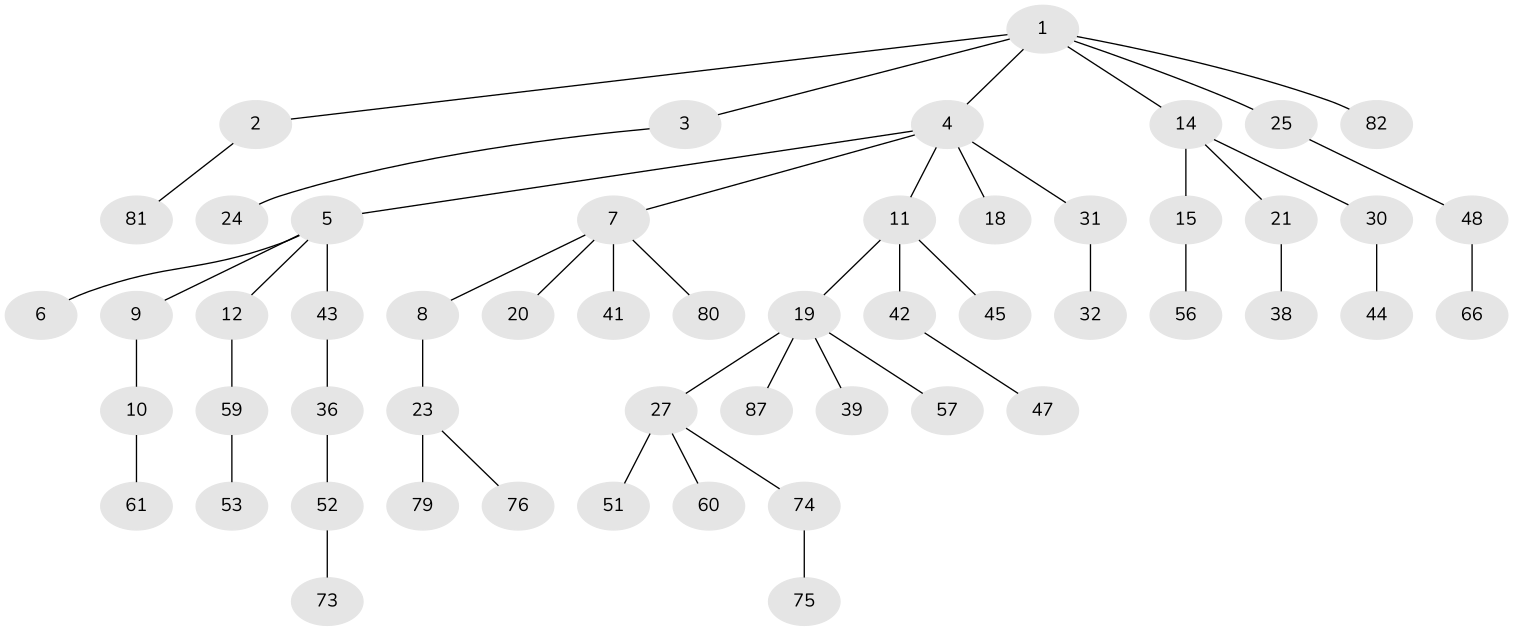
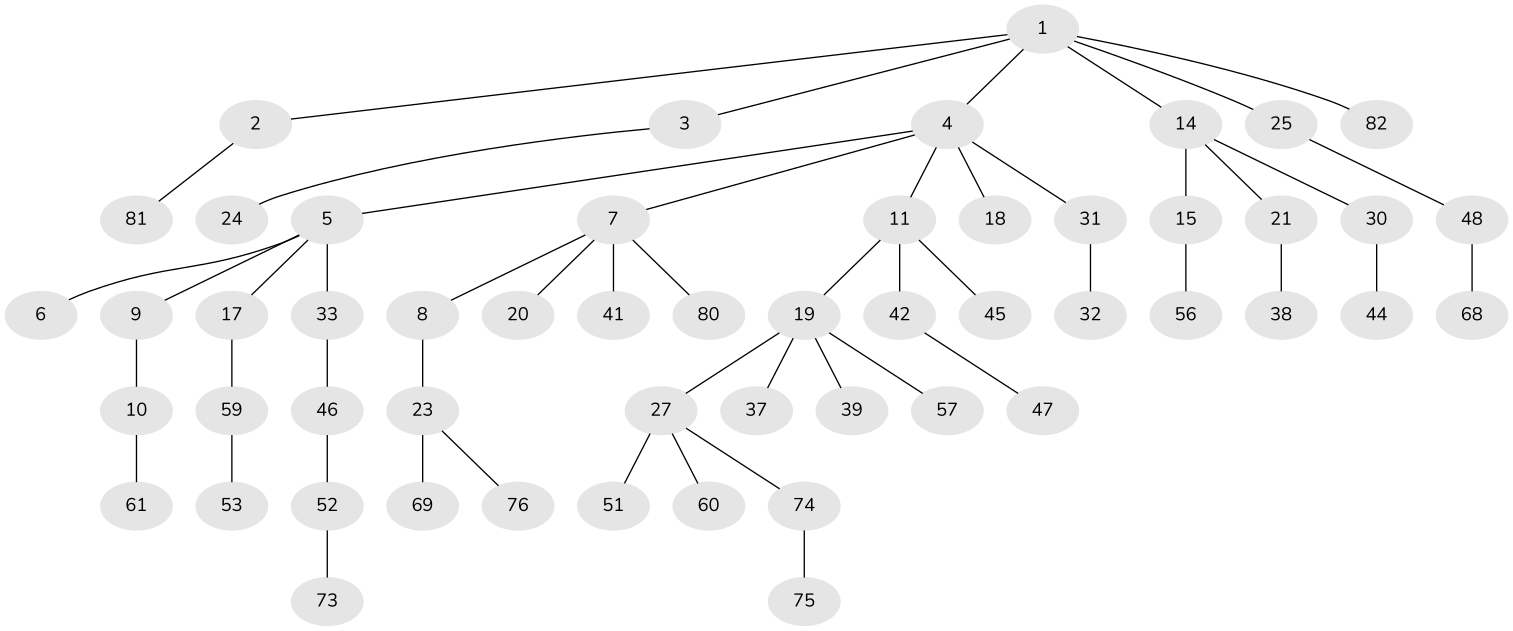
(232, 315) -> (232, 315)
(327, 315) -> (327, 315)
(1472, 315) -> (1472, 315)
(327, 411) -> (327, 411)
(757, 411) -> (757, 411)
(423, 506) -> (423, 506)
